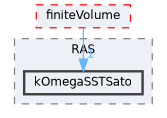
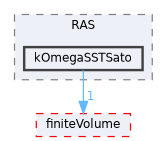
(83, 47) -> (83, 87)
